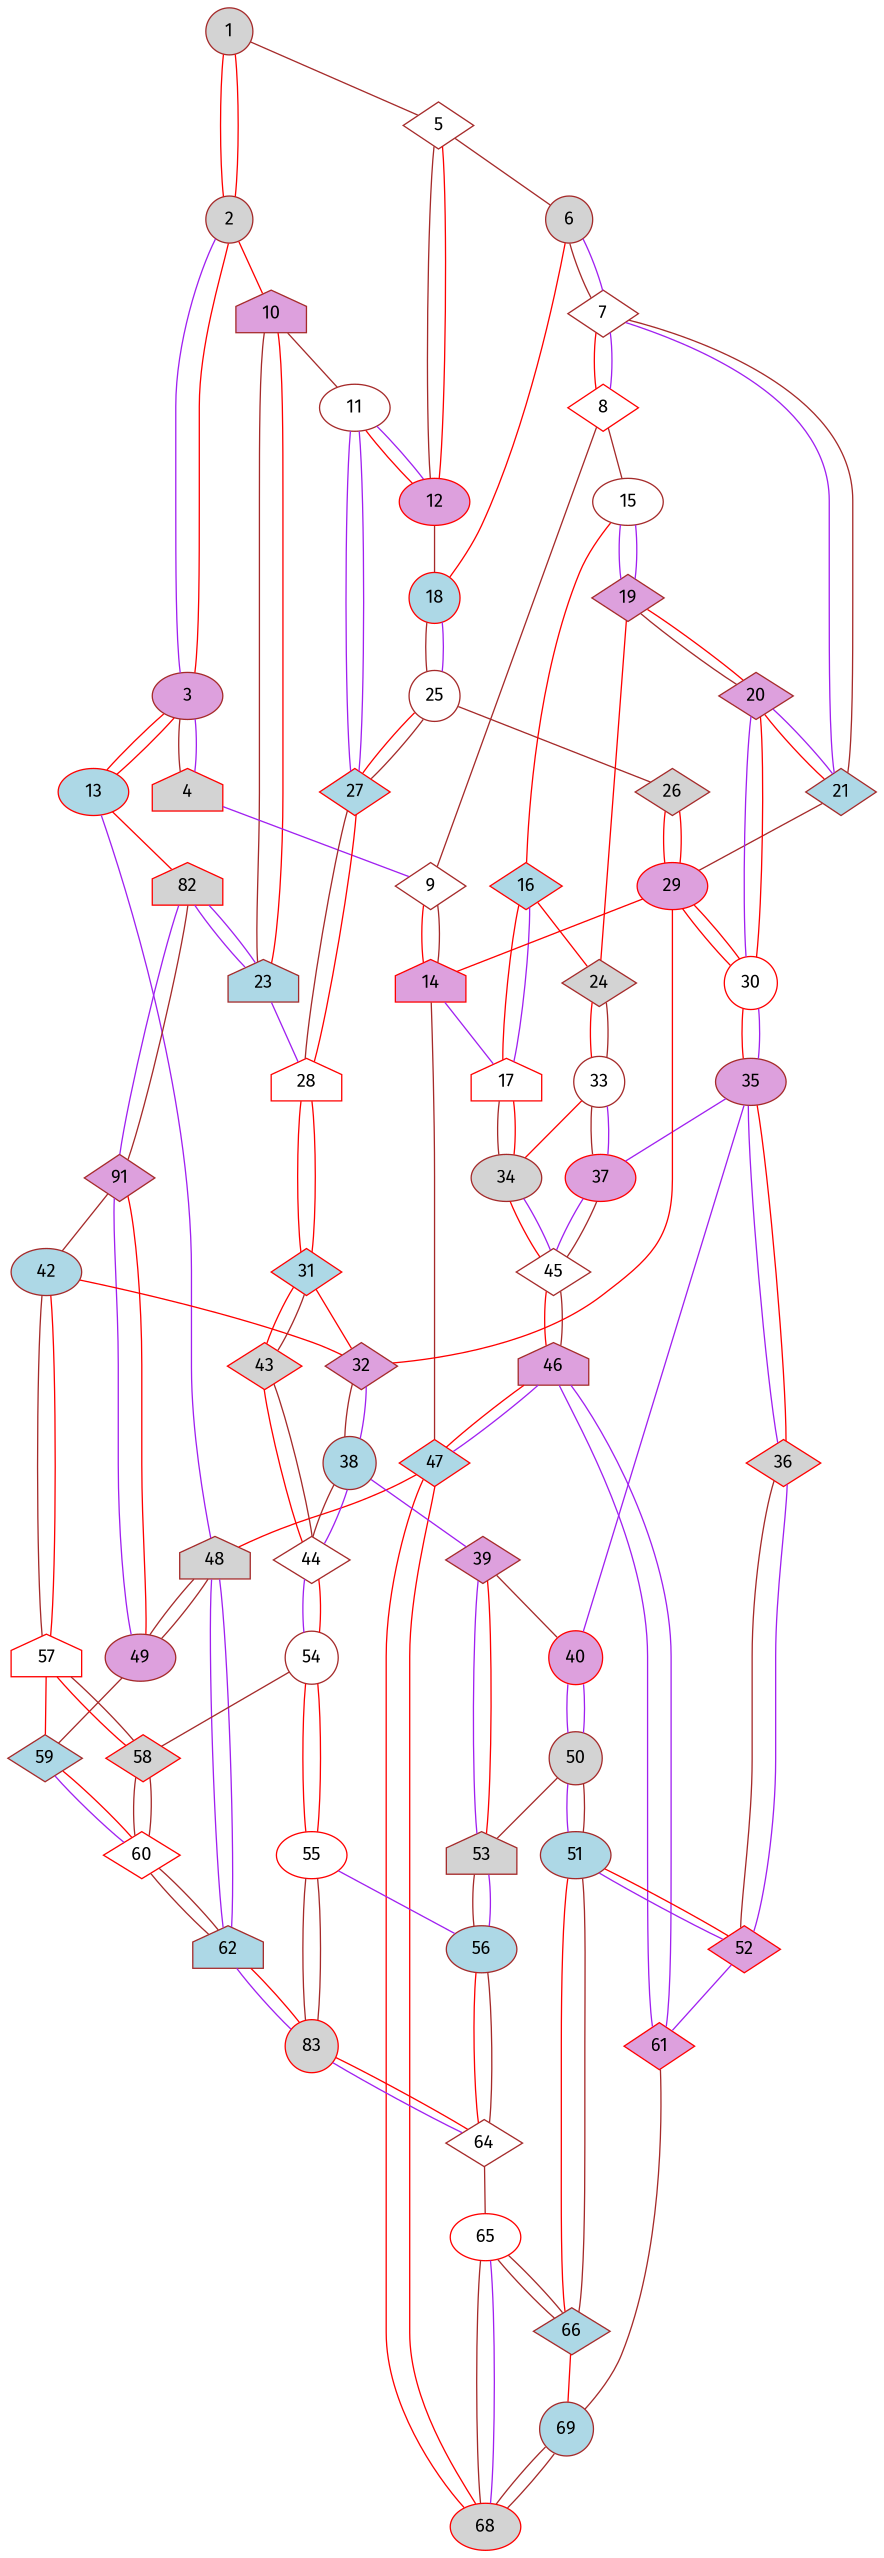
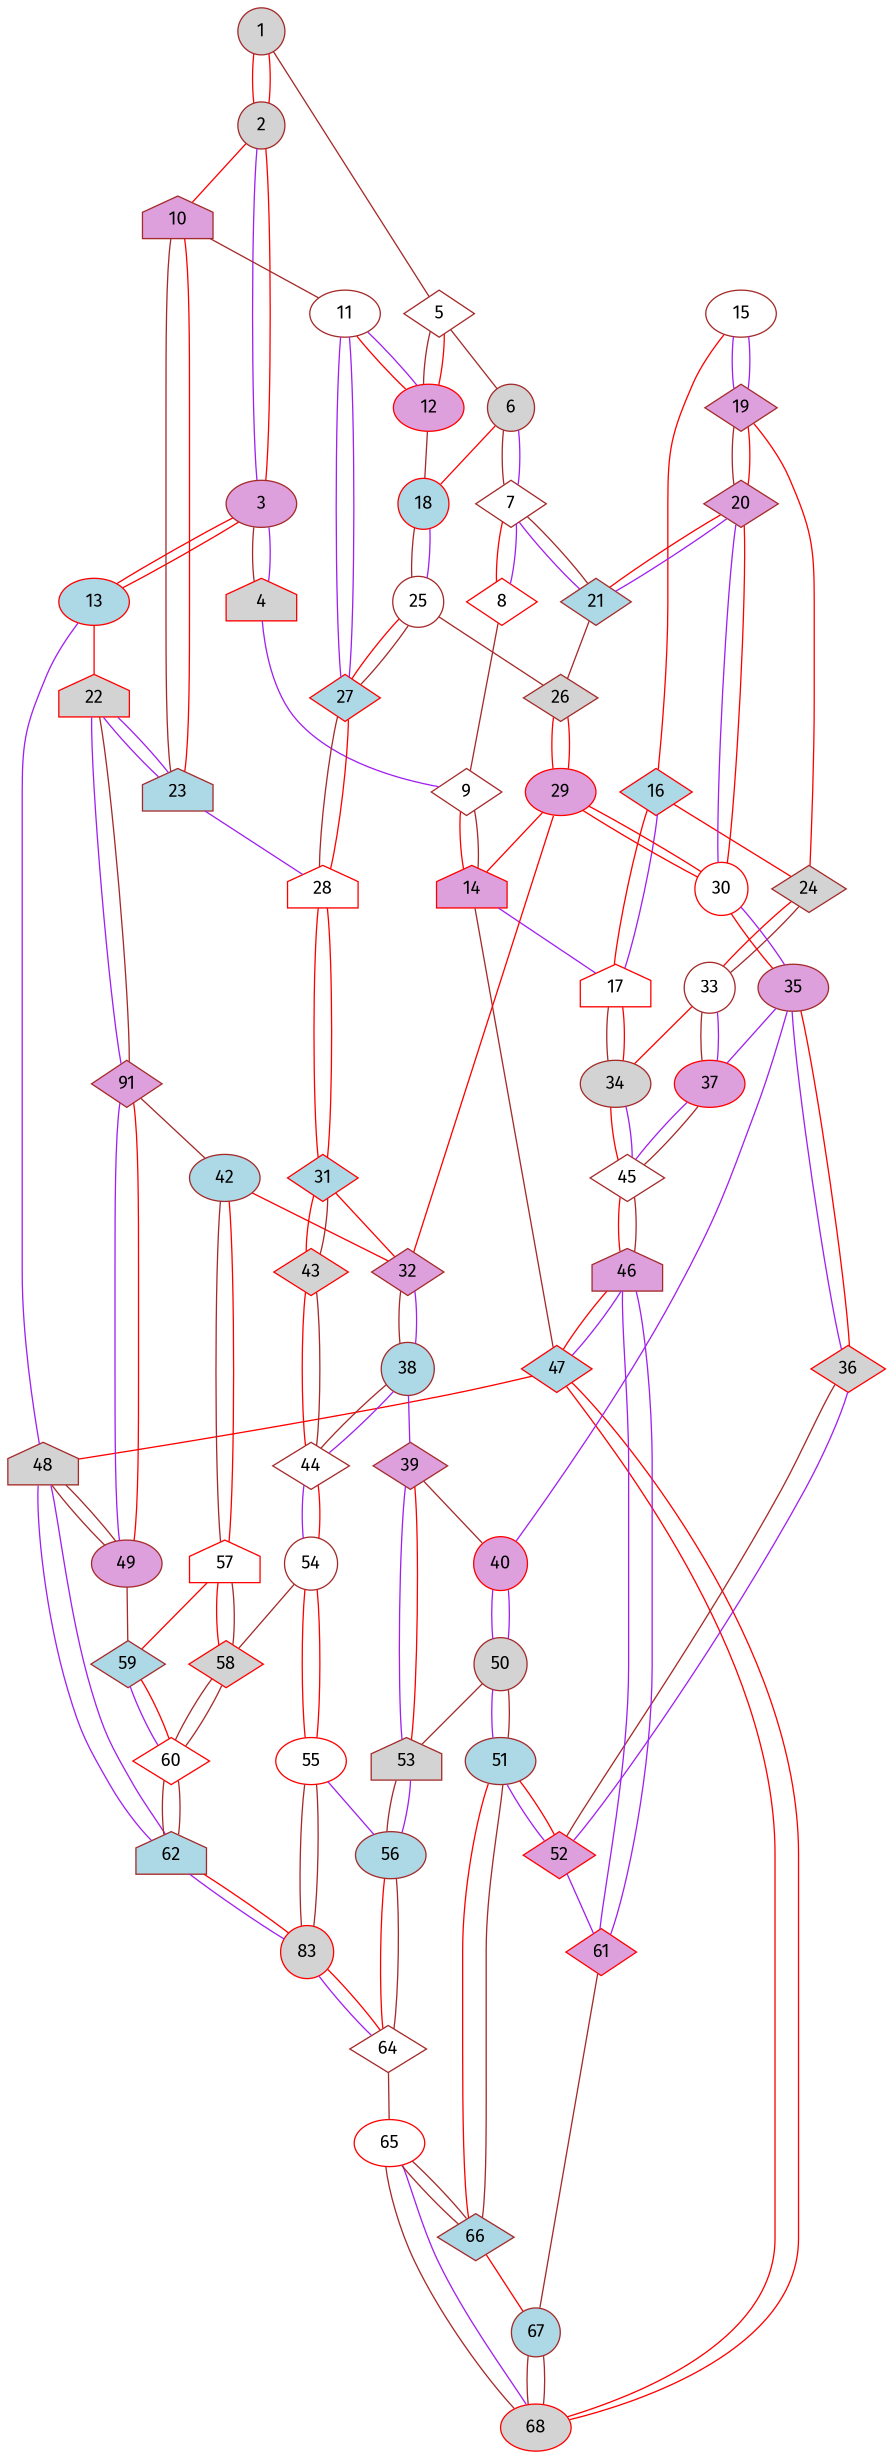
(615, 453) -> none
(773, 830) -> (578, 650)
(188, 886) -> (94, 698)
(567, 2429) -> (536, 2332)
